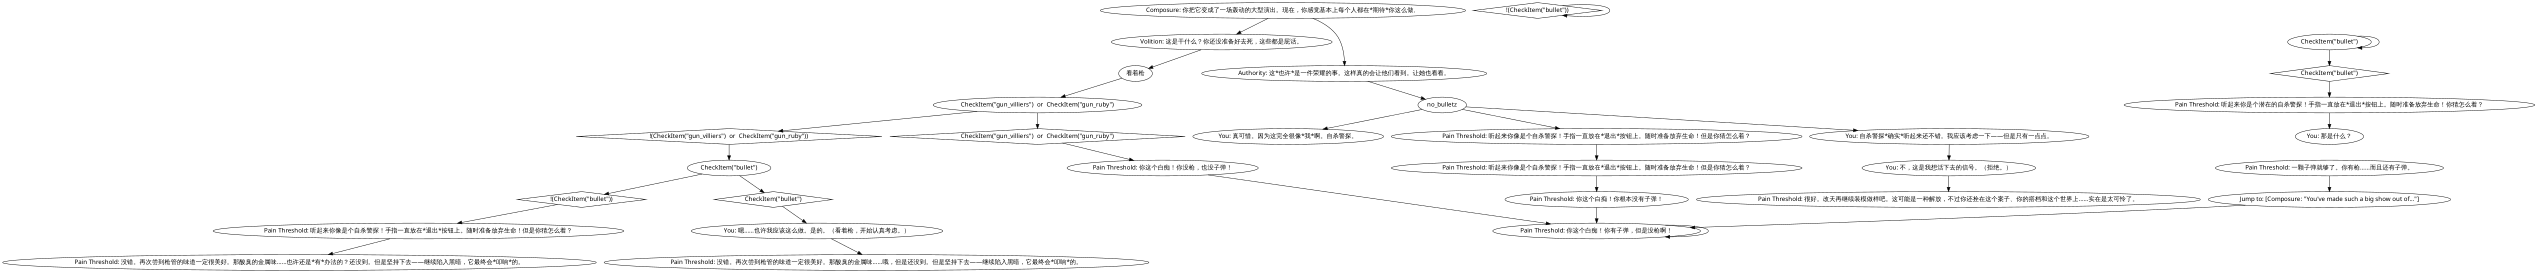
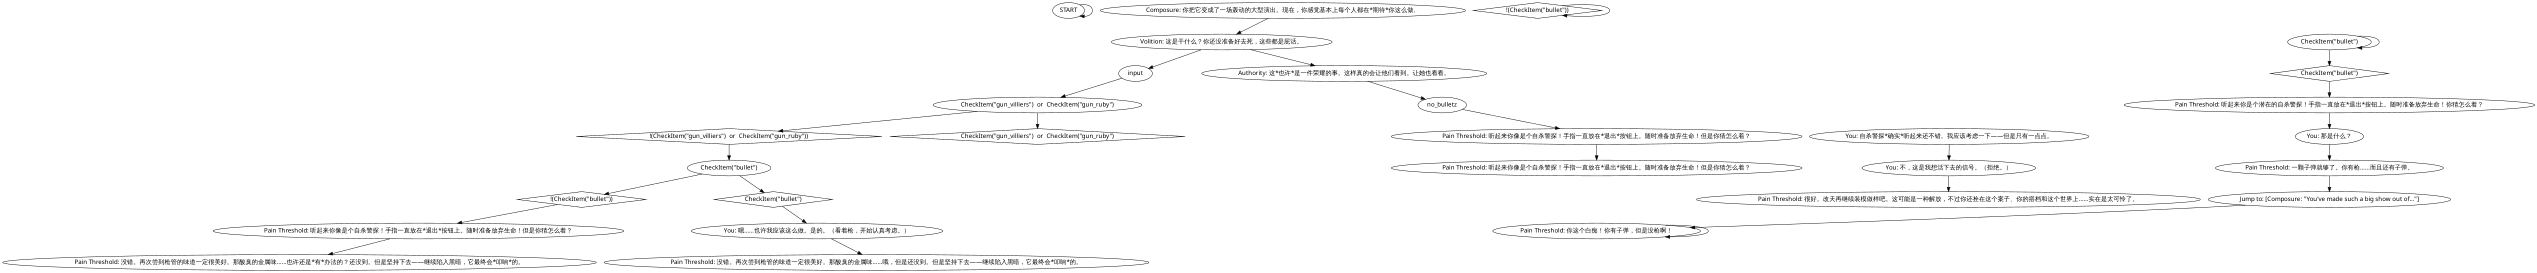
none -> (1069, 10)
(1336, 34) -> (1281, 57)
(1136, 74) -> (1136, 74)
(1660, 119) -> none
(1288, 136) -> none
none -> (2329, 150)
(1163, 168) -> none
(1597, 200) -> none
